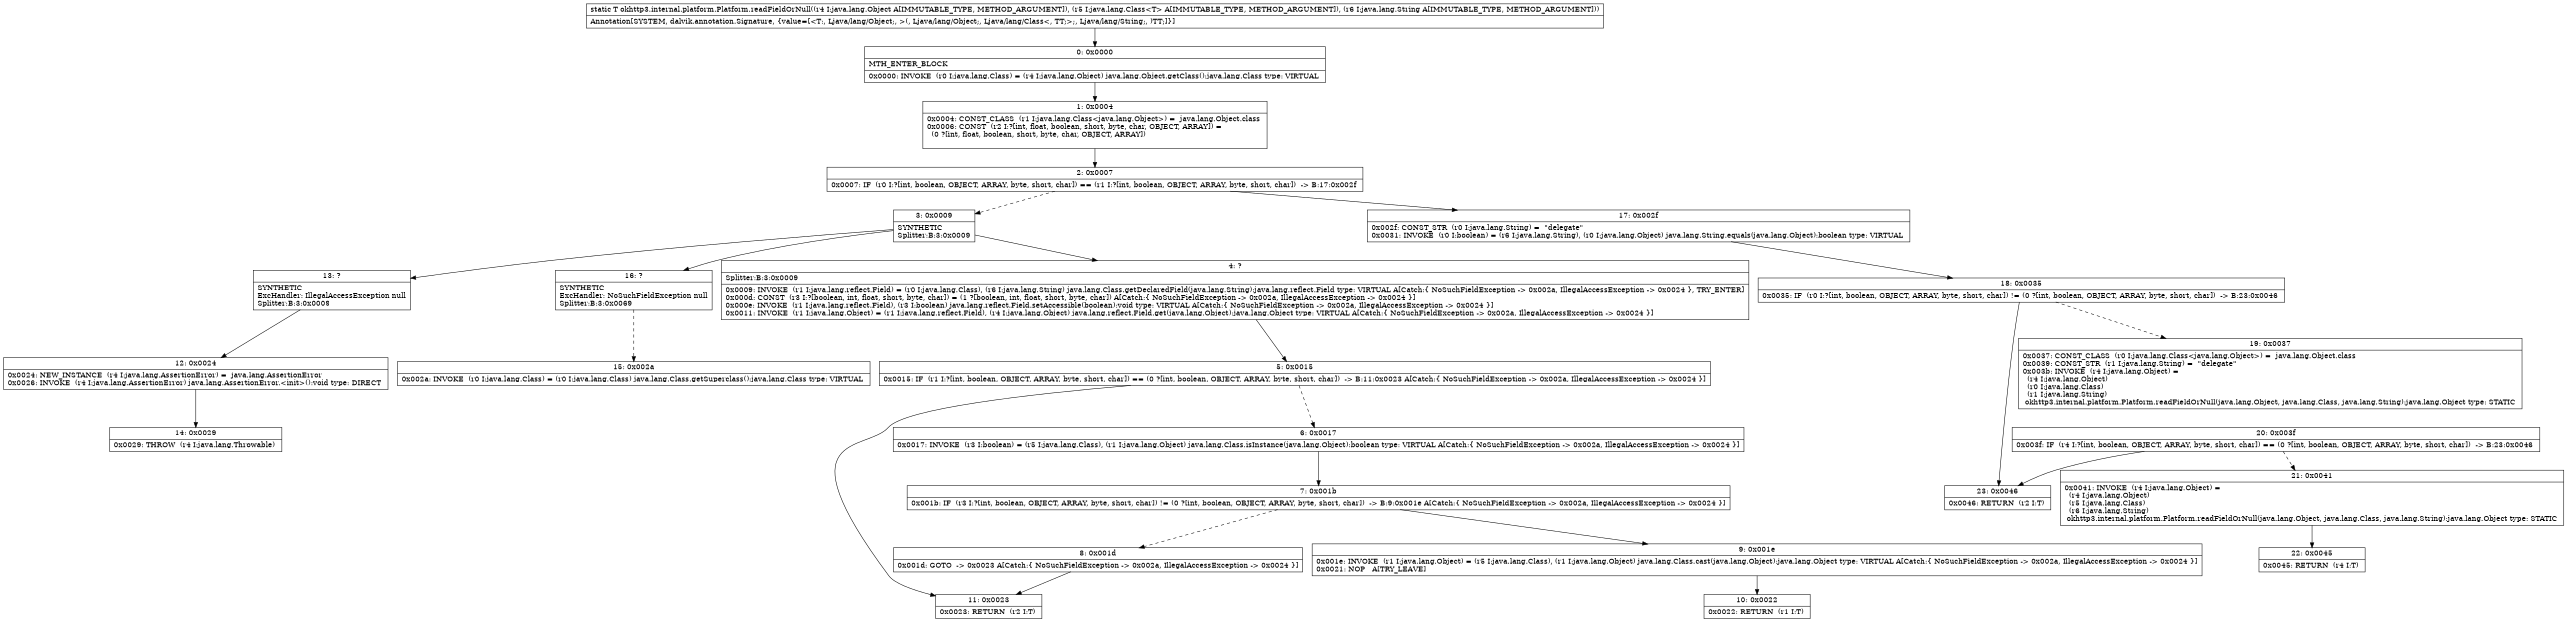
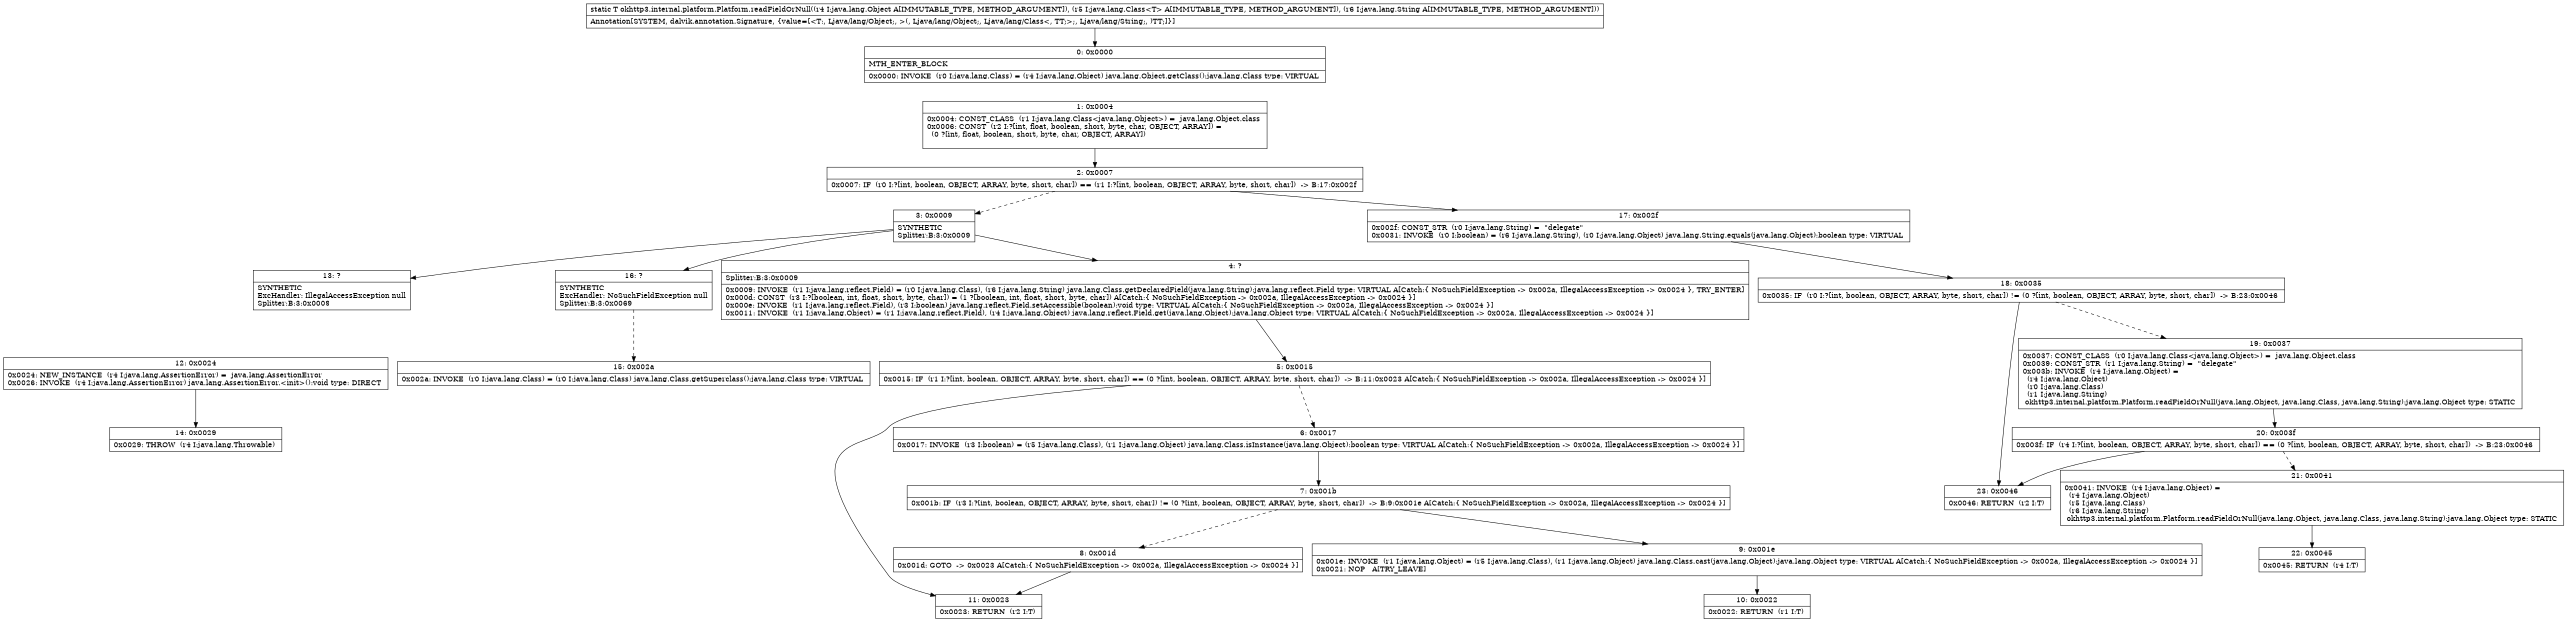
(1095, 89) -> none
(263, 332) -> none
none -> (2274, 415)
